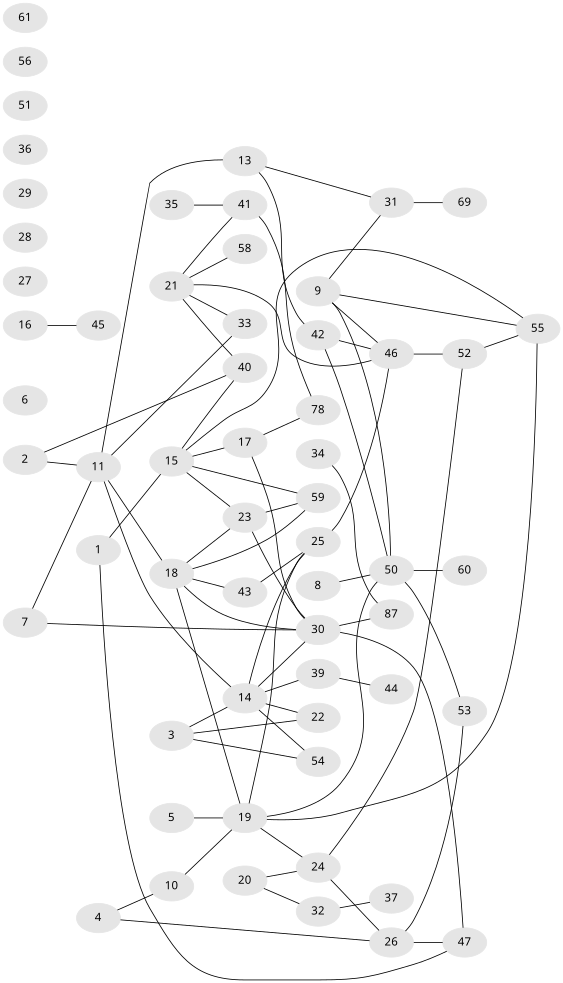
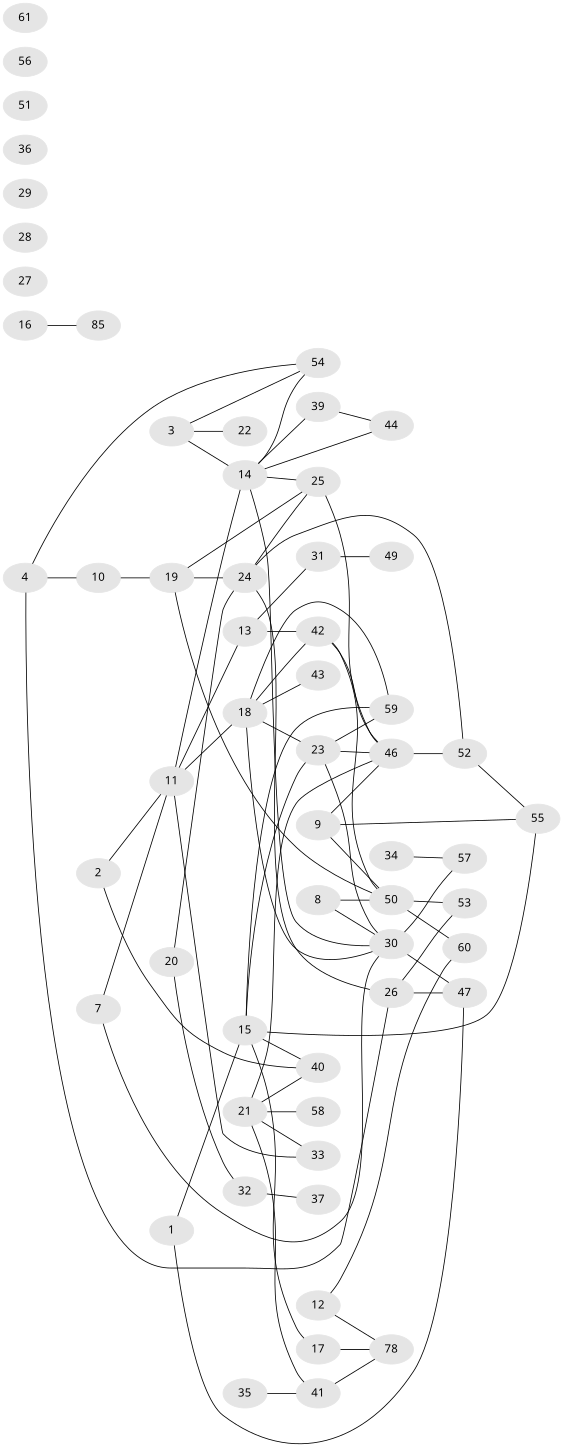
(465, 203) -> (391, 557)
(357, 244) -> none
(98, 326) -> (98, 326)
(25, 400) -> none
none -> (134, 422)
(277, 543) -> (355, 922)
(286, 564) -> (280, 529)
(391, 614) -> (465, 859)
(511, 663) -> none
(208, 696) -> (280, 672)
(282, 708) -> (318, 450)
none -> (351, 752)
(172, 818) -> none
none -> (318, 1305)
